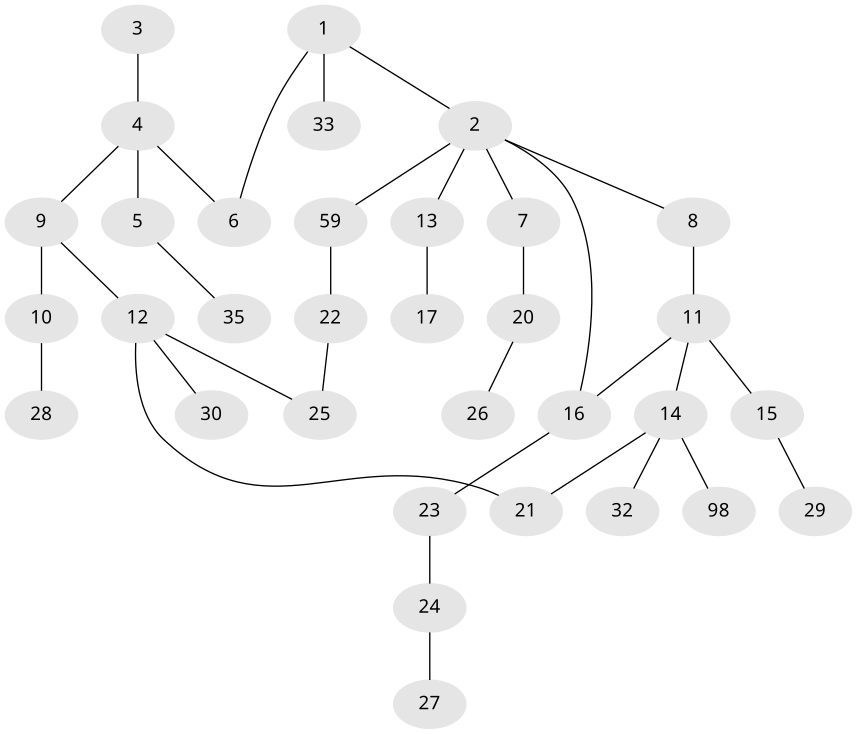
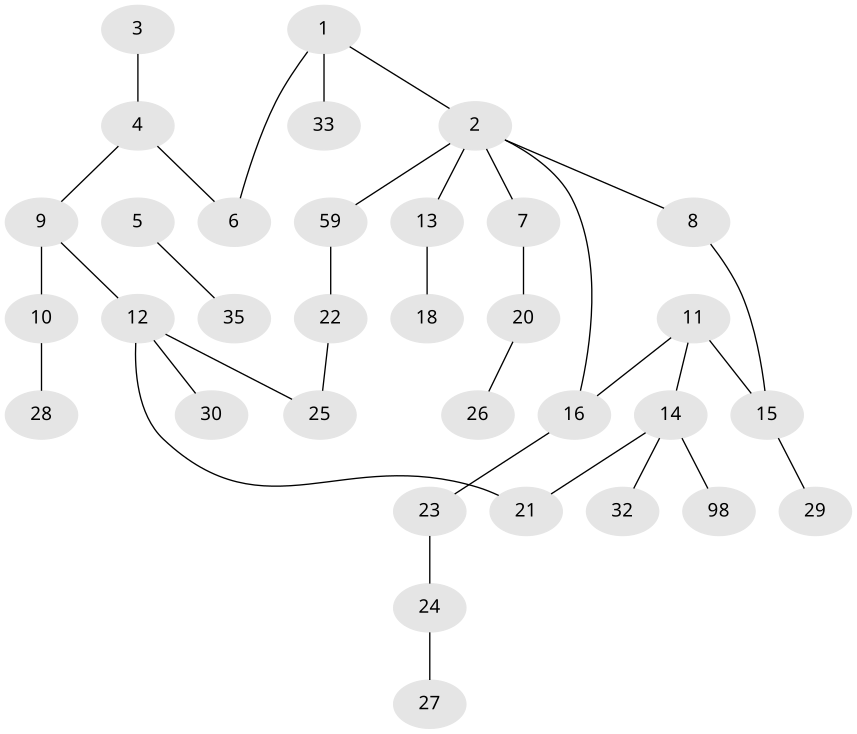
(138, 174) -> none
(694, 271) -> (749, 313)
(427, 319) -> (427, 319)
